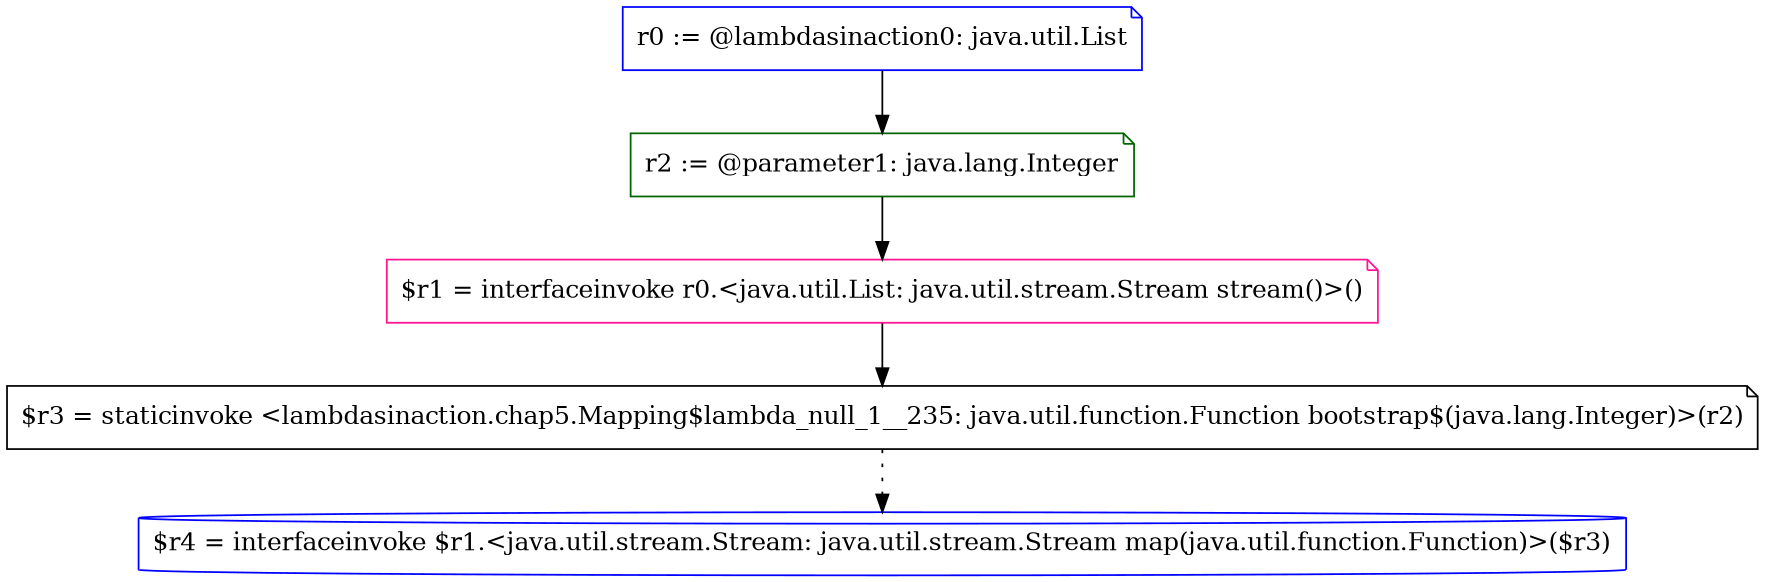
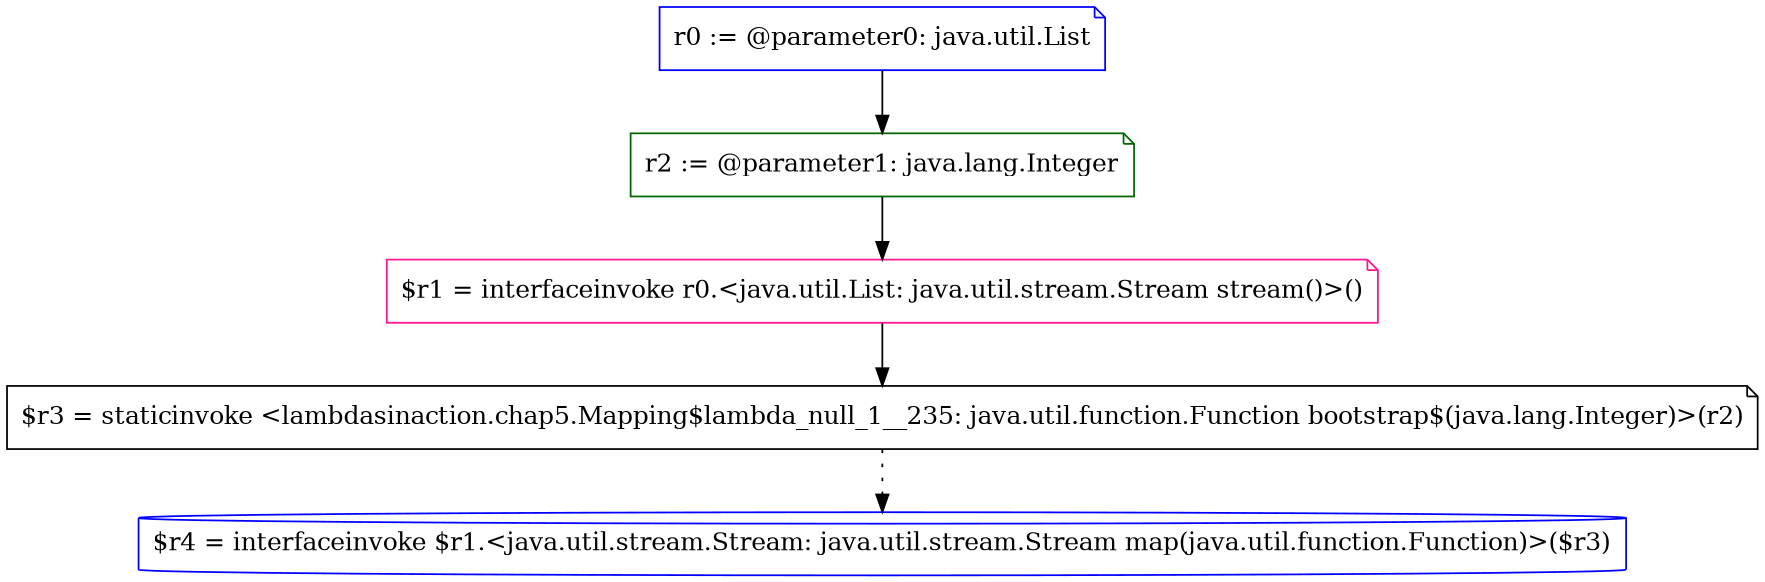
(882, 39) -> (882, 39)
